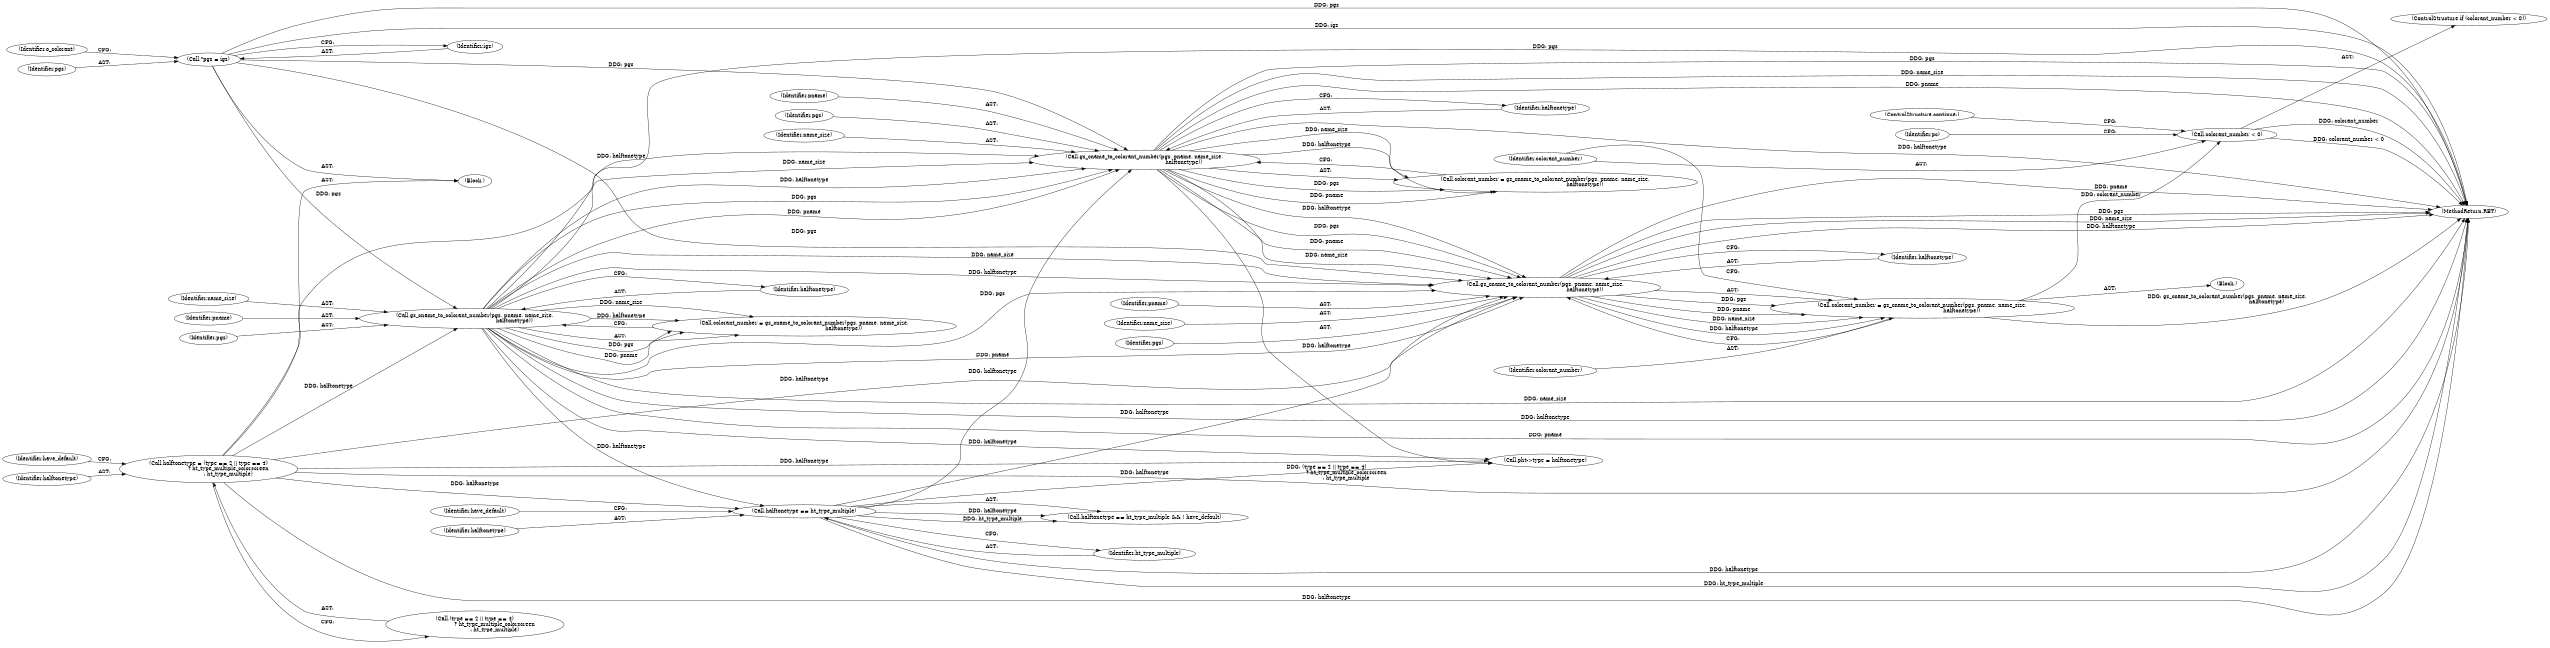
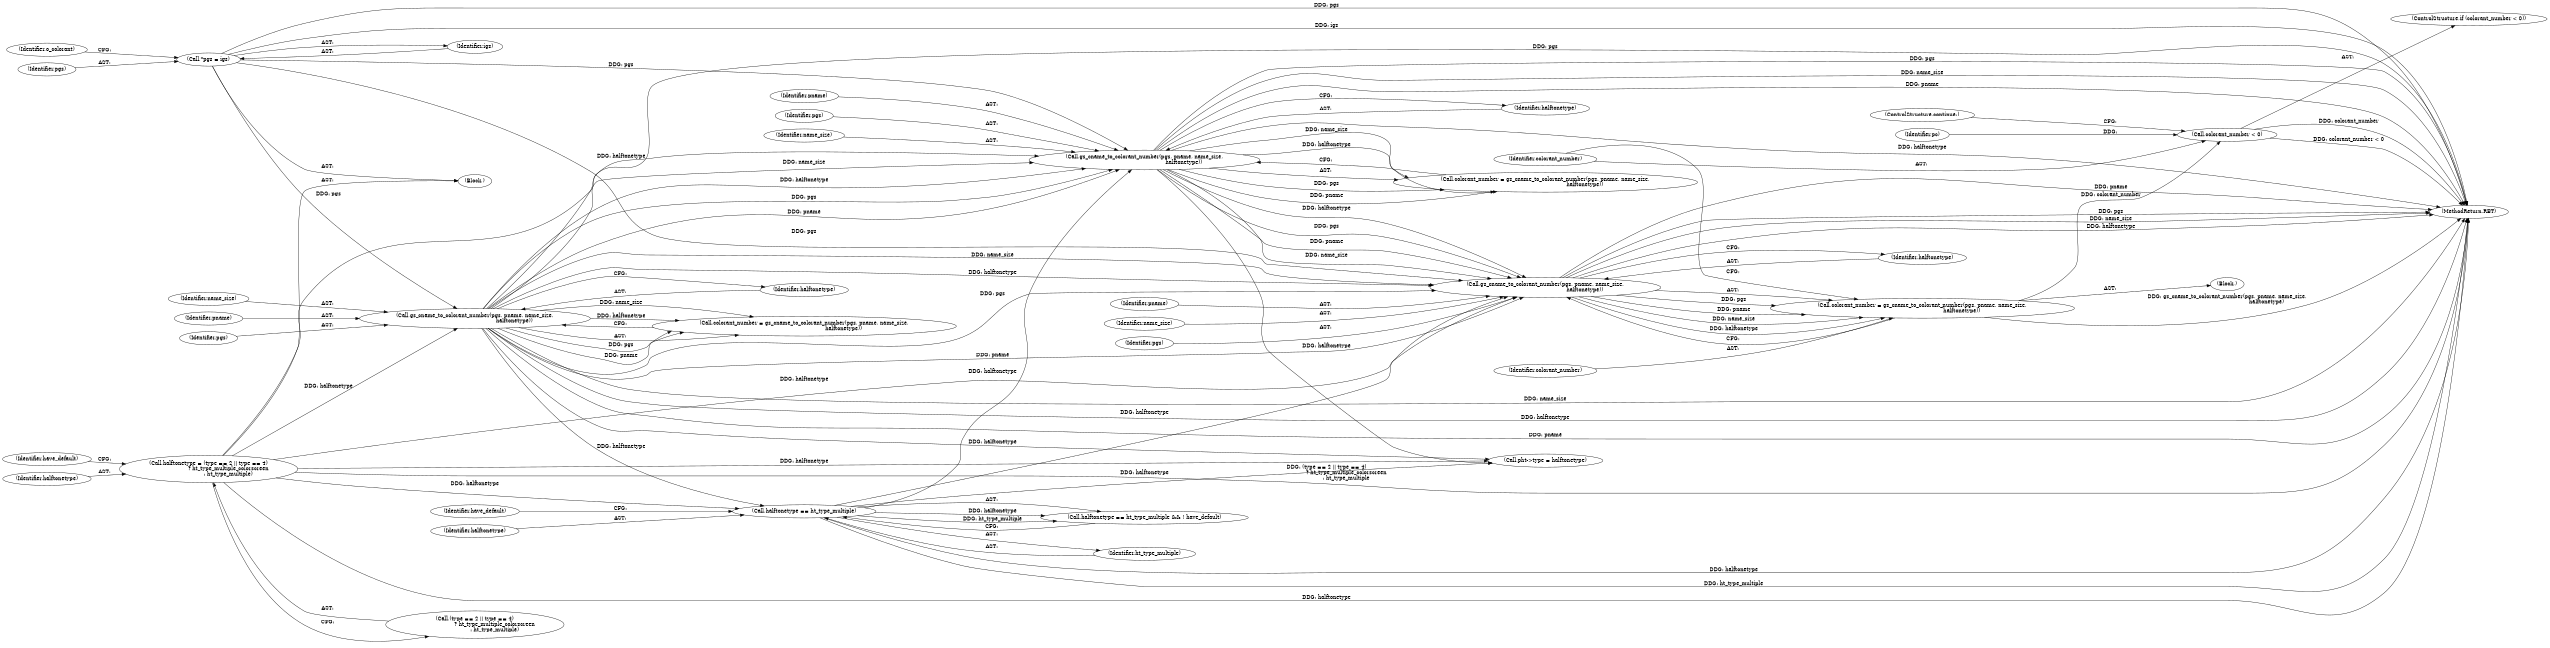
(329, 43) -> (329, 43)
(2111, 132) -> (2111, 132)
none -> (971, 530)
(993, 534) -> (993, 534)
